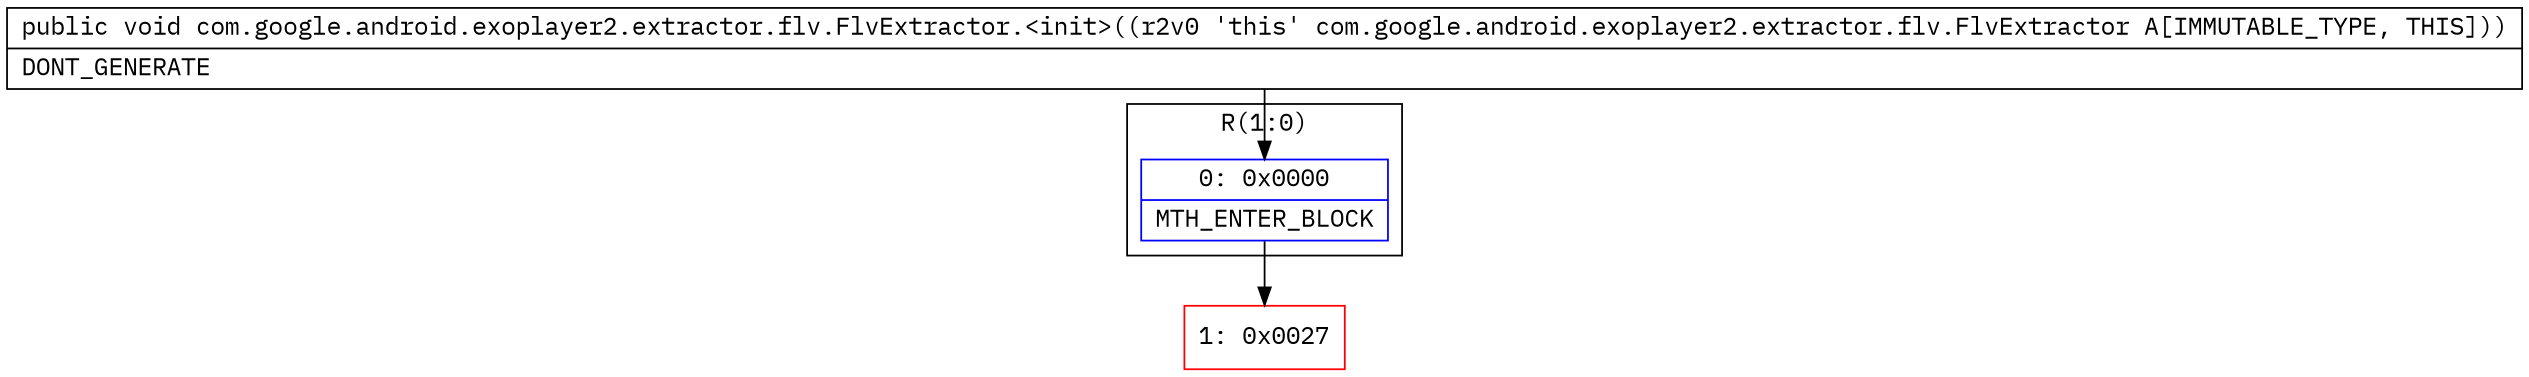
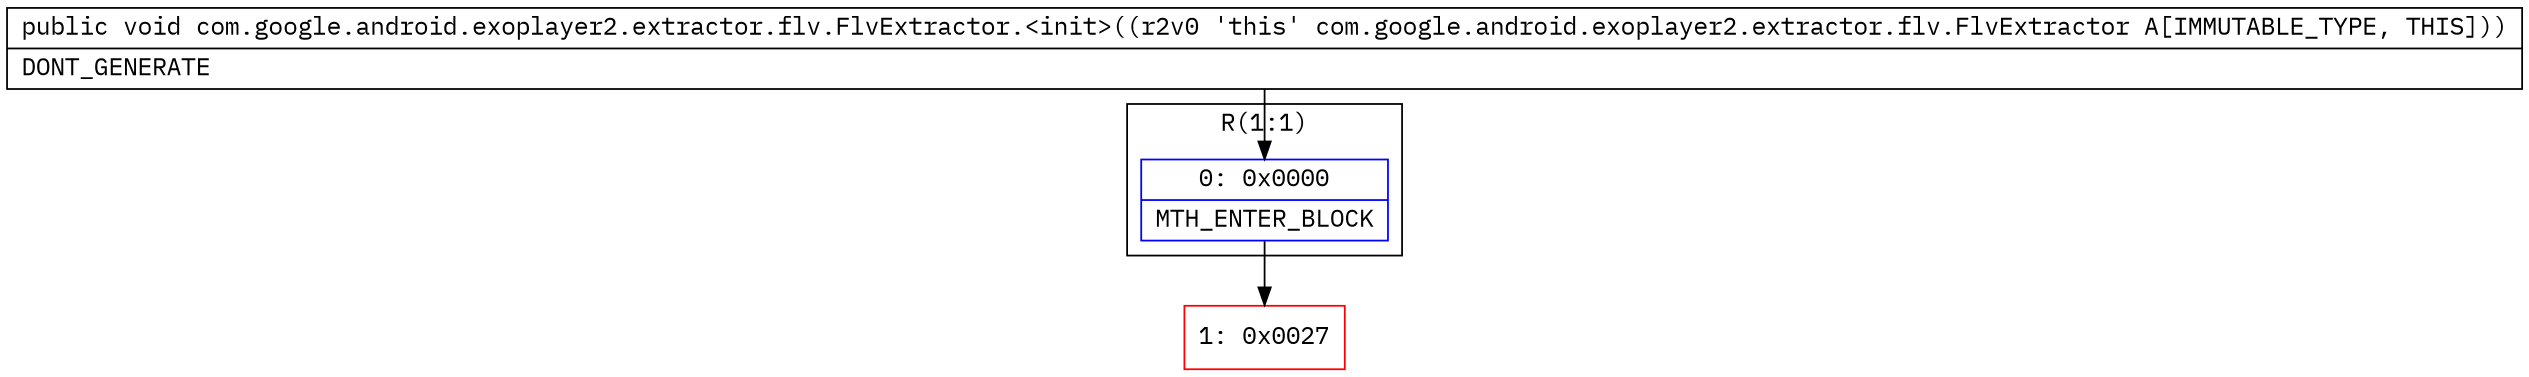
(1265, 124) -> (1265, 124)
